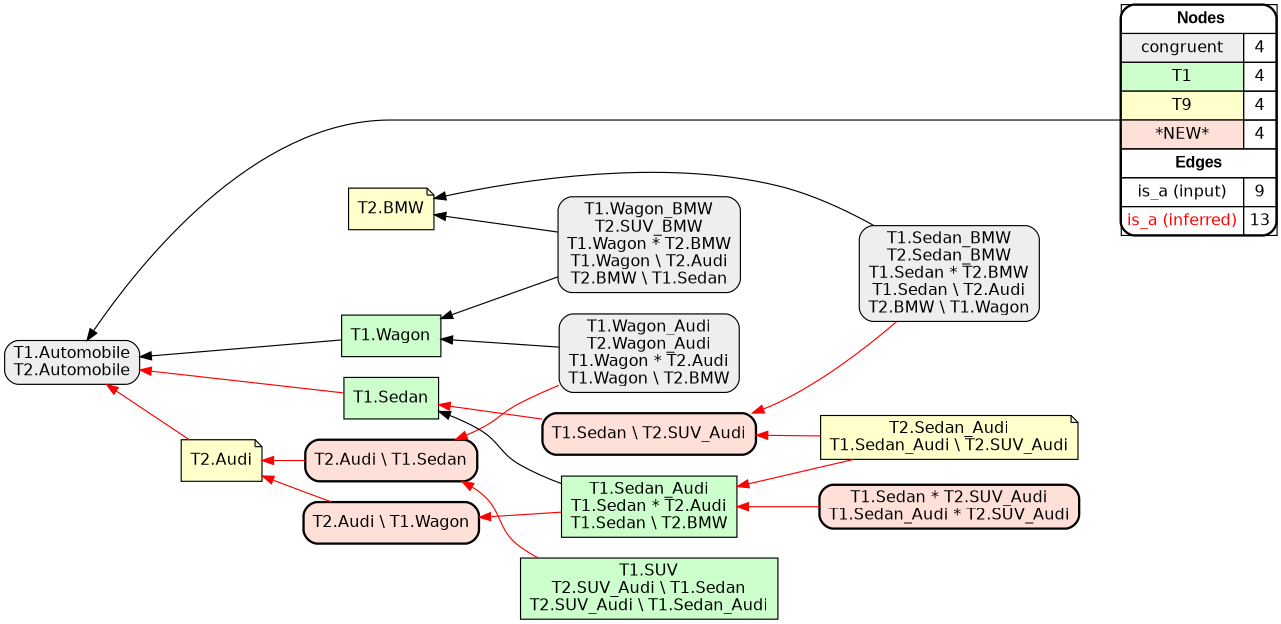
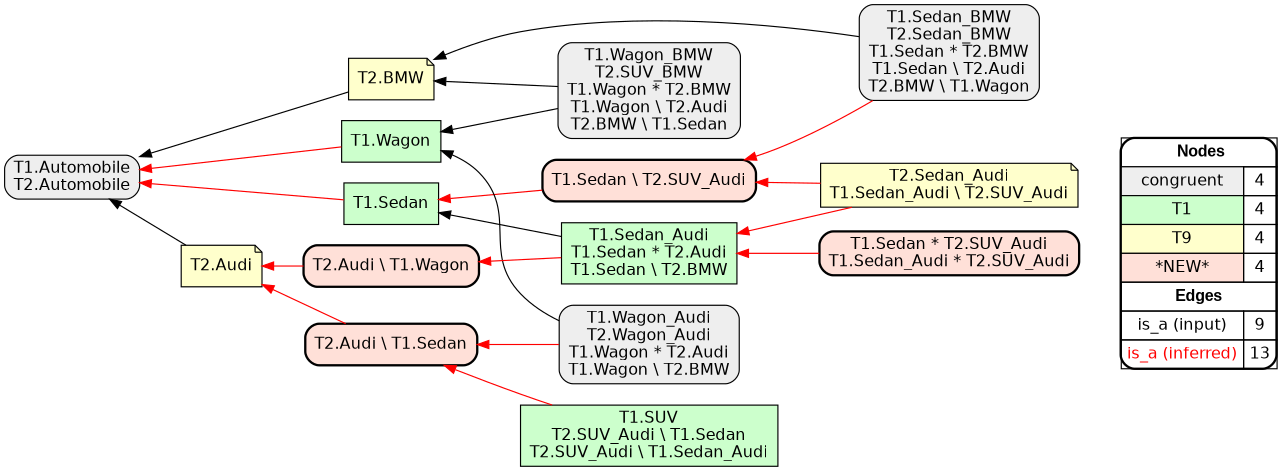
(567, 120) -> (250, 123)
(246, 348) -> (246, 158)
(153, 415) -> (153, 225)
